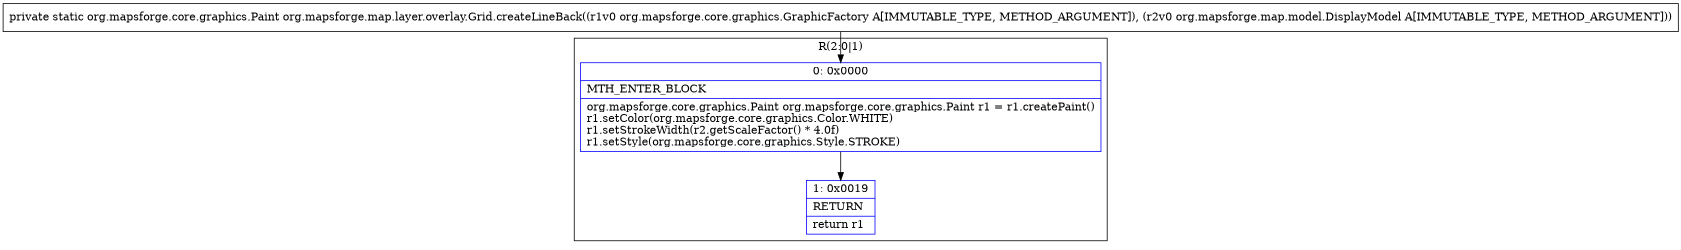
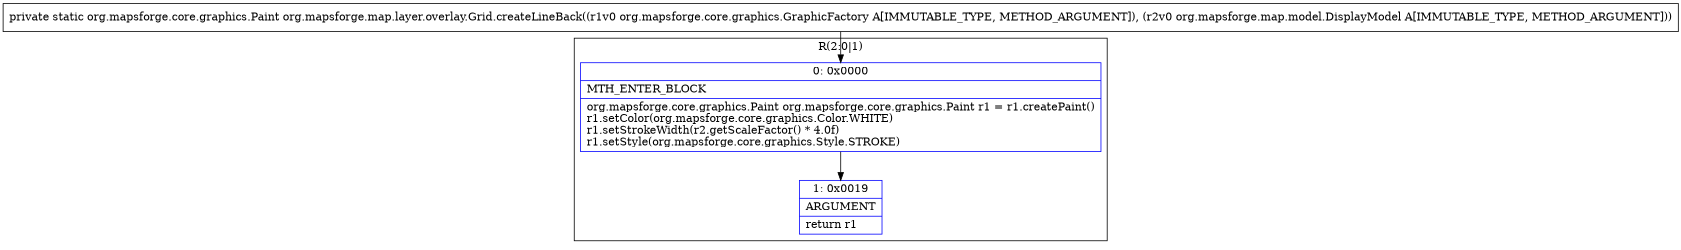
(838, 207) -> (841, 207)
